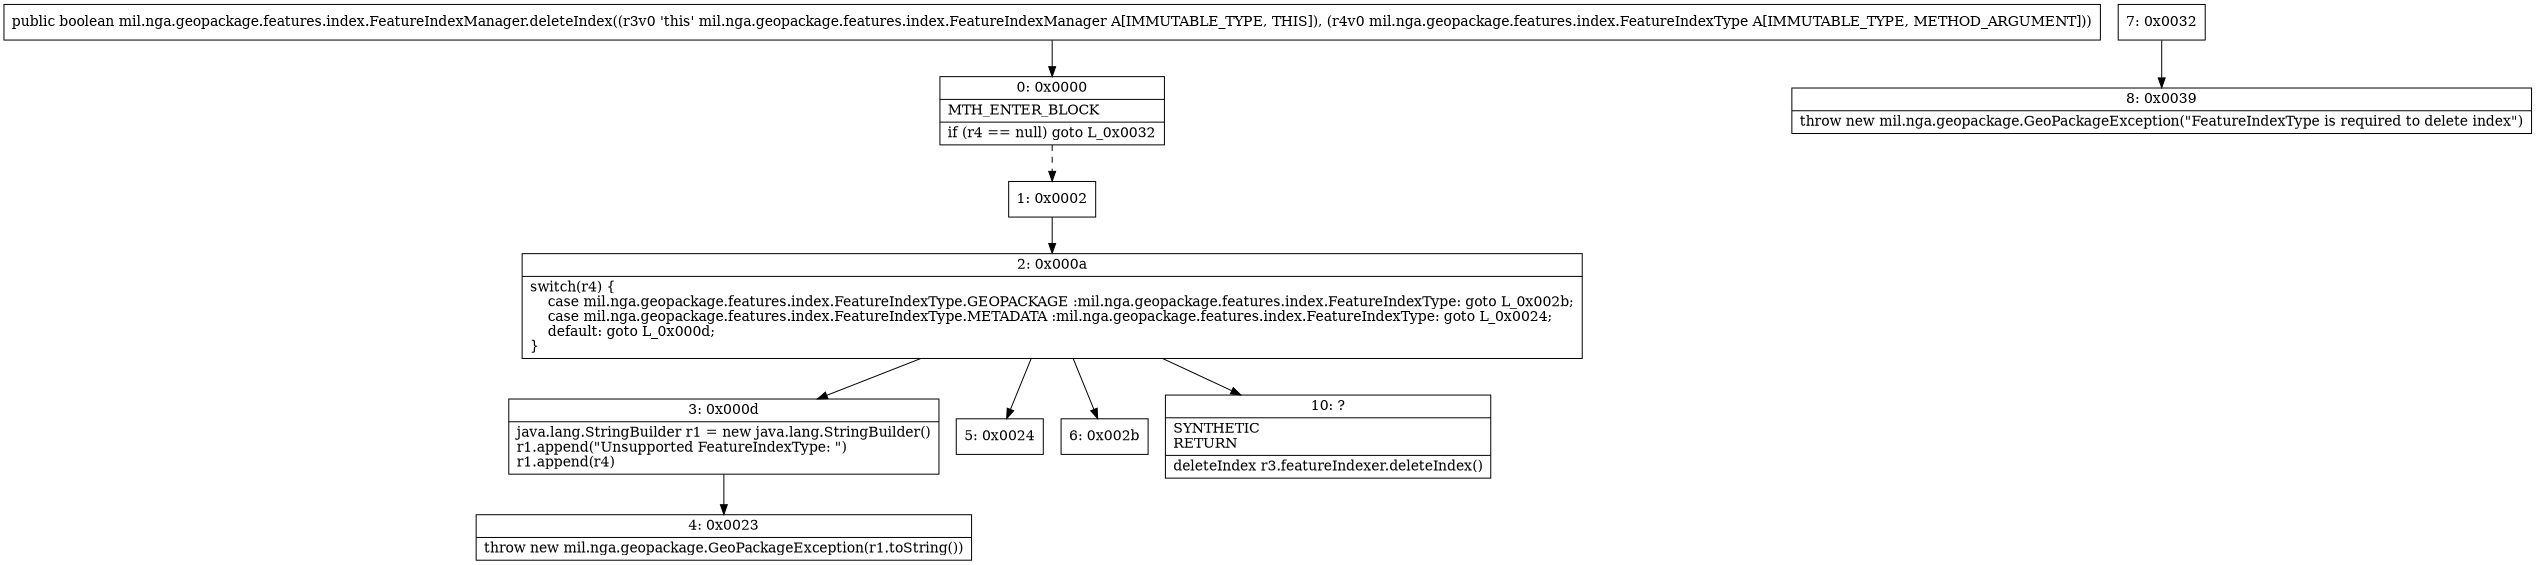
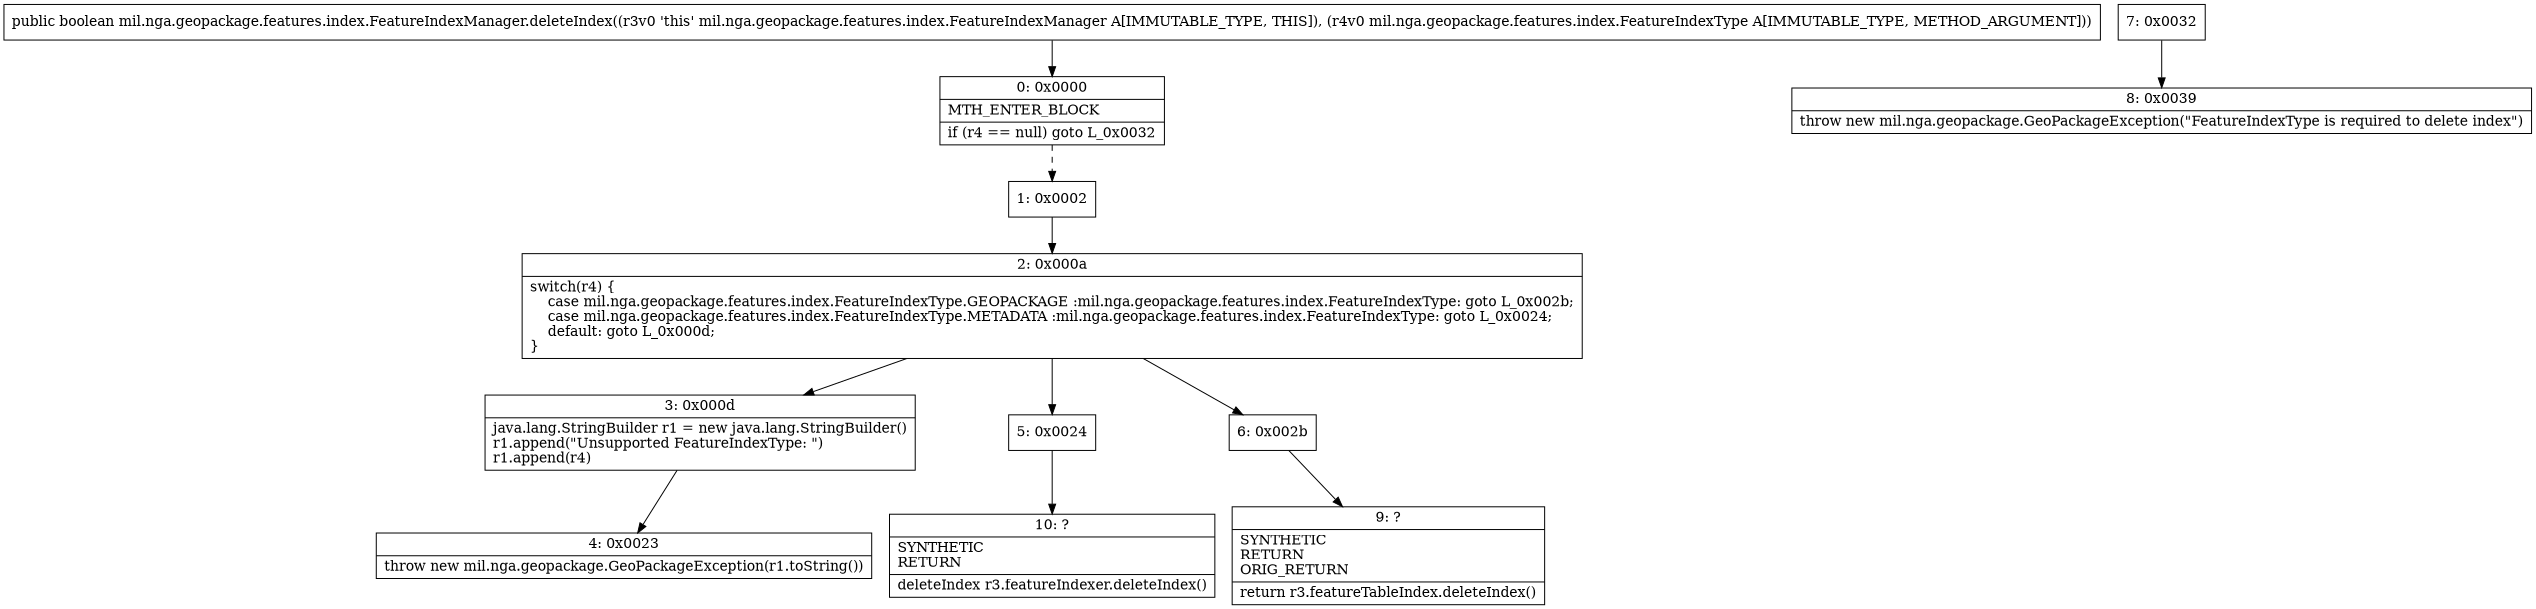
(1197, 375) -> (1052, 477)
none -> (1388, 556)
